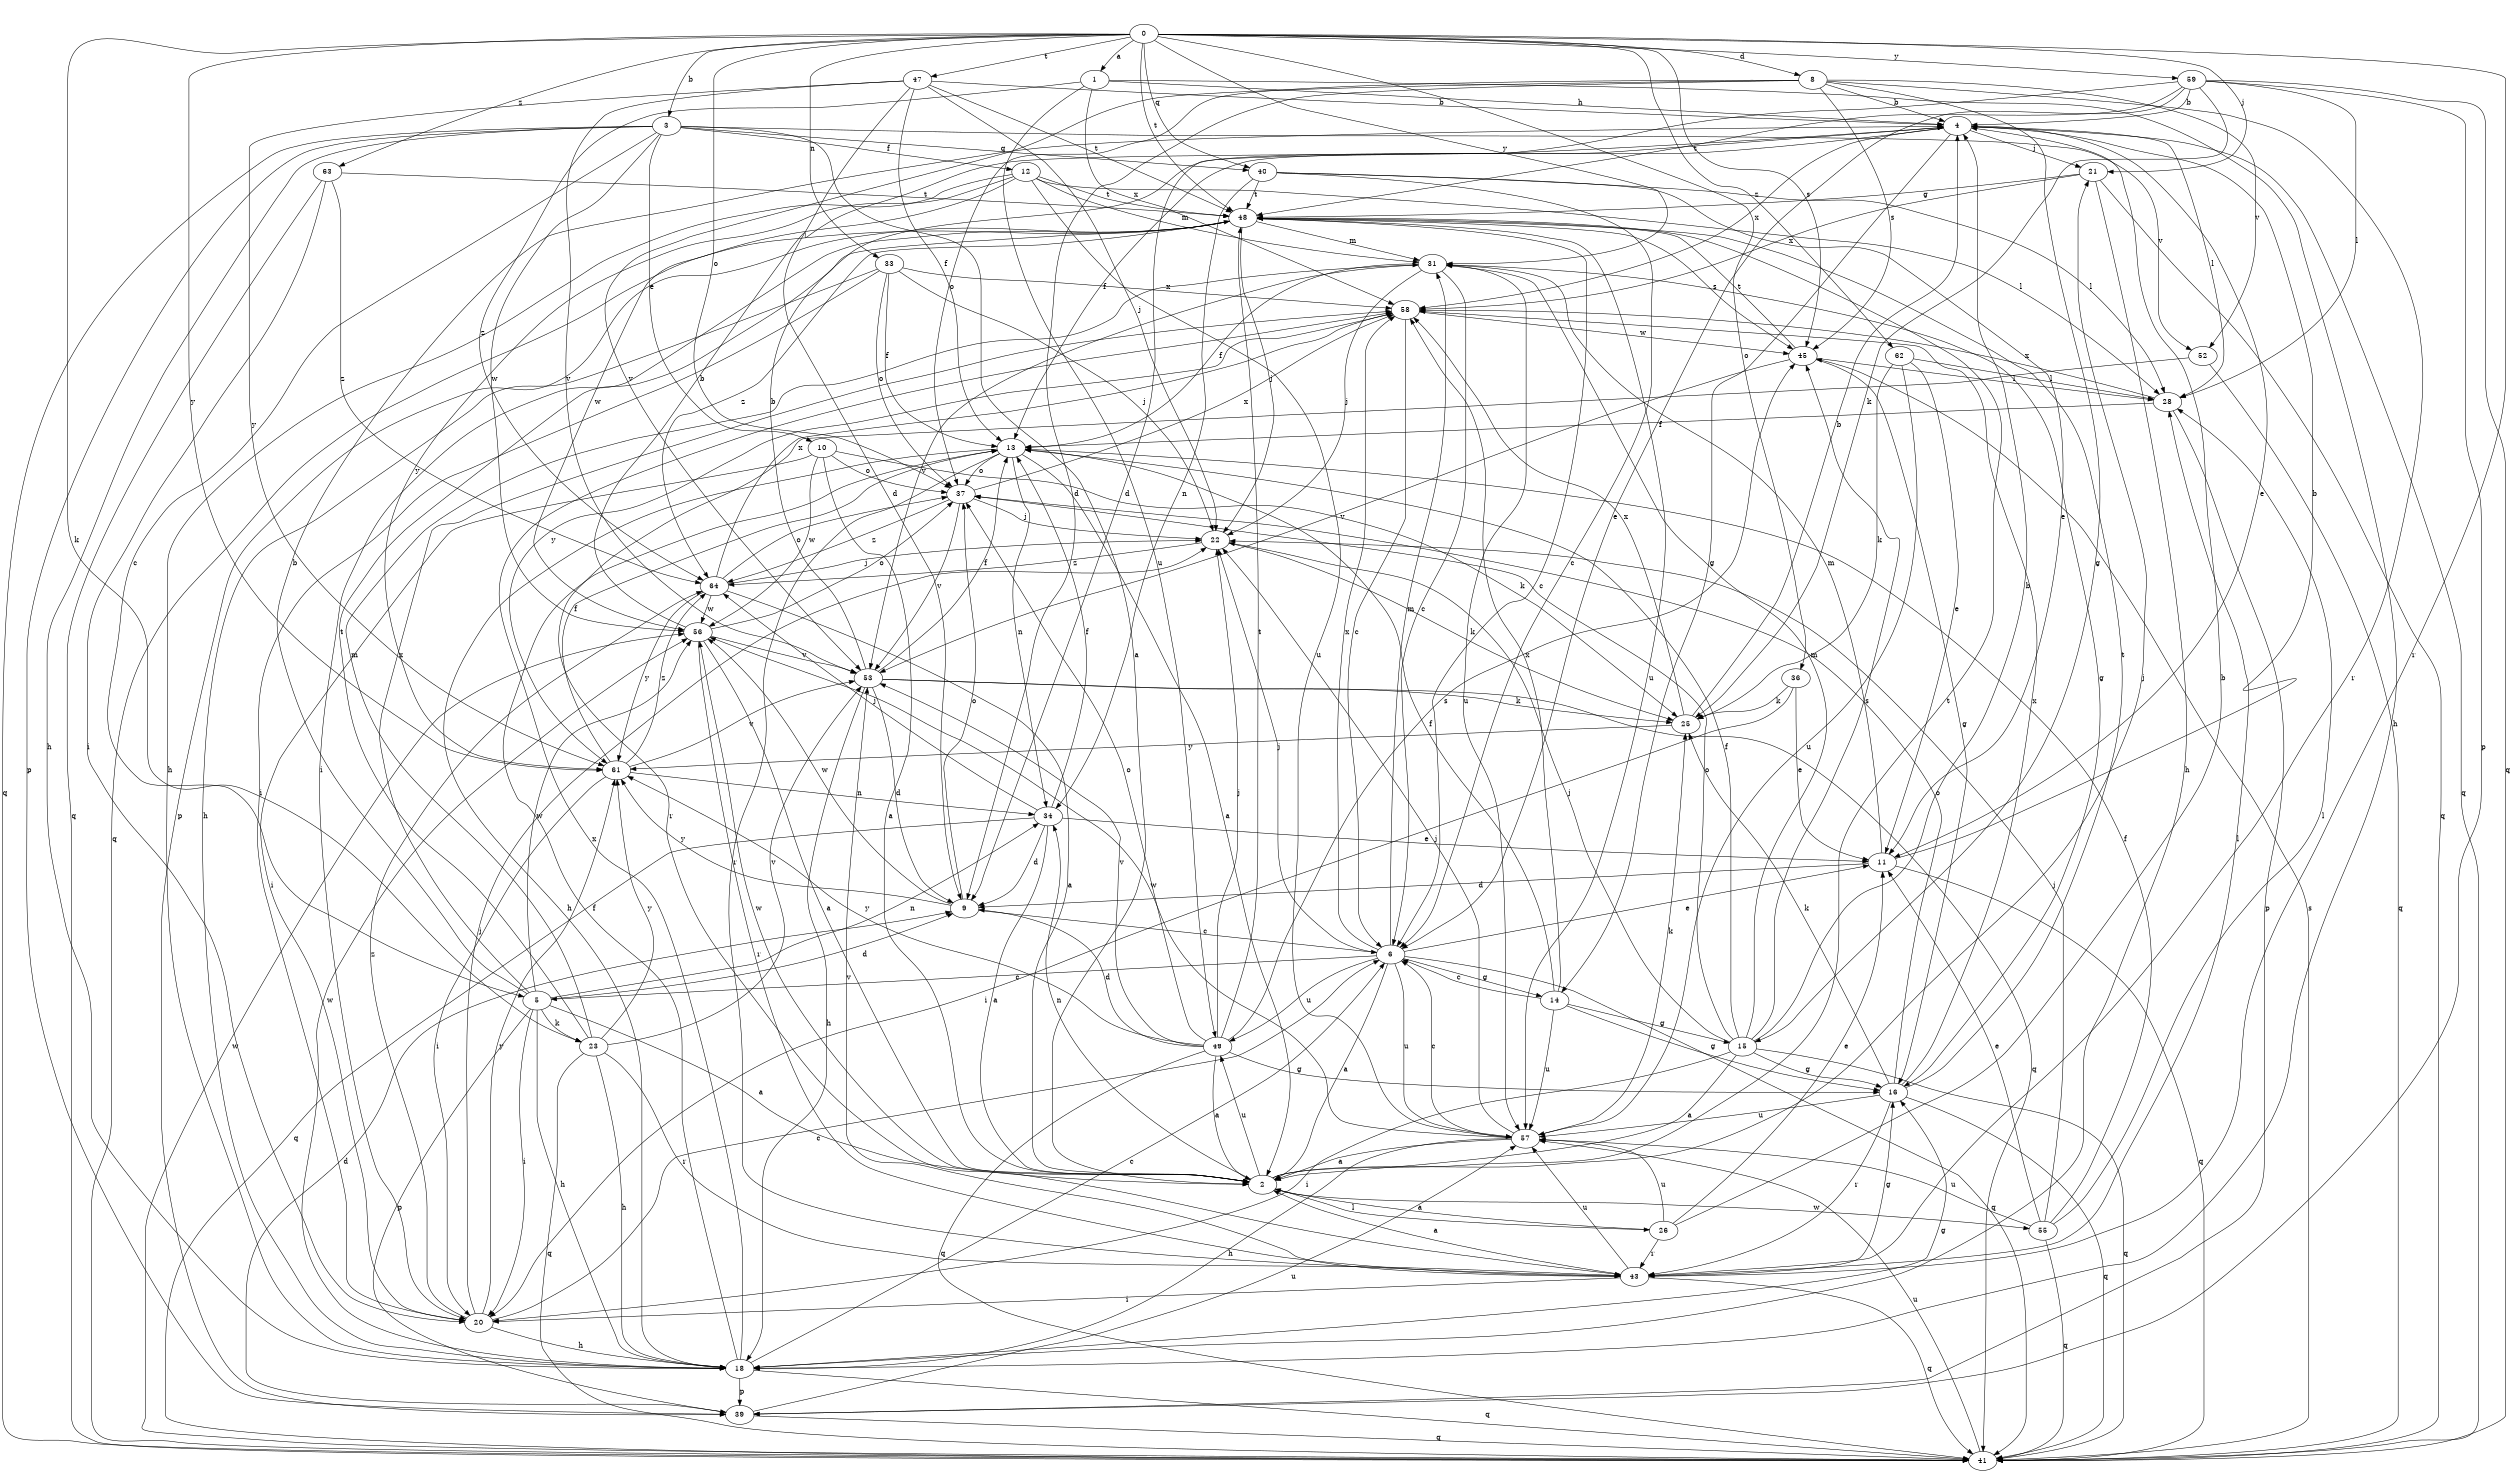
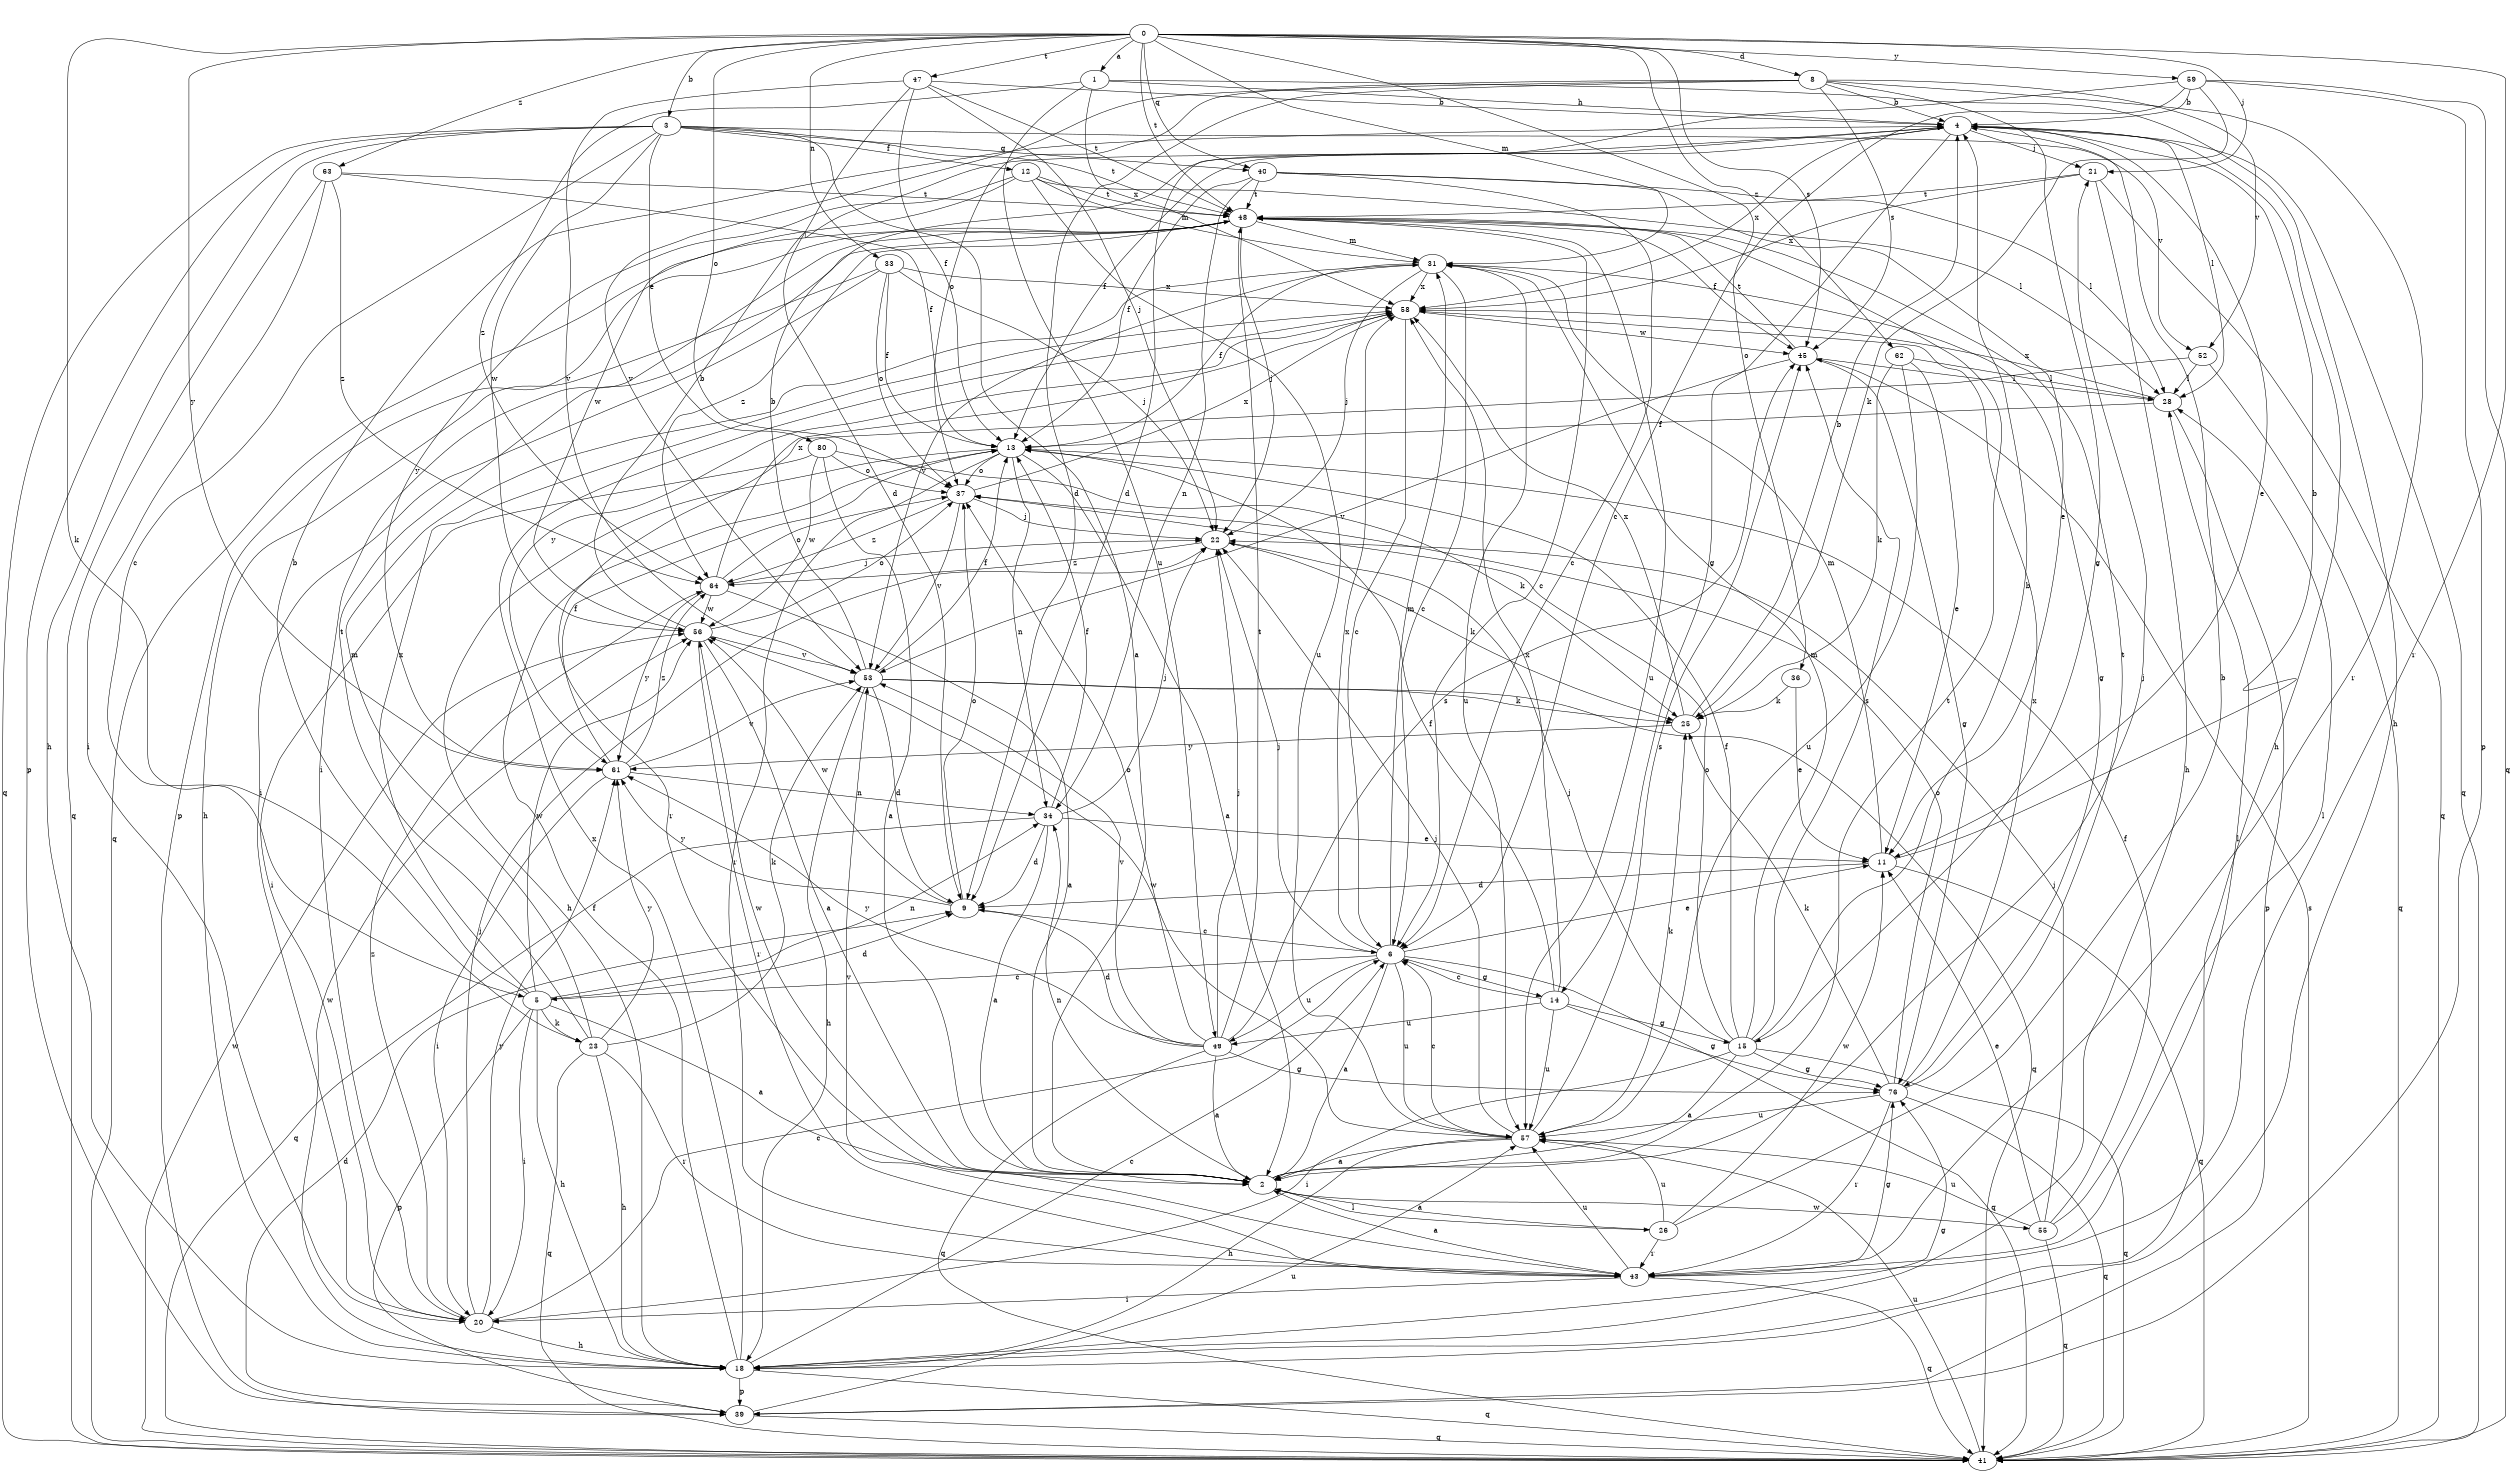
(1505, 149) -> (1505, 149)
(1608, 159) -> (956, 156)
(1926, 195) -> (1926, 195)
(249, 213) -> none
none -> (718, 220)
(2356, 224) -> (2185, 380)
none -> (1137, 283)
none -> (1420, 285)
(1715, 287) -> (1715, 287)
(822, 448) -> (822, 448)
(1616, 517) -> (1616, 517)
(168, 685) -> (2150, 1244)
(887, 714) -> (1157, 699)
none -> (1657, 749)
(774, 862) -> (774, 862)
(1073, 958) -> none
(1847, 1047) -> (1847, 1047)
(1893, 1093) -> (1893, 1093)
(1241, 1118) -> (1389, 1023)
